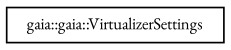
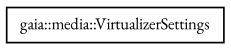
(115, 25) -> (115, 25)
